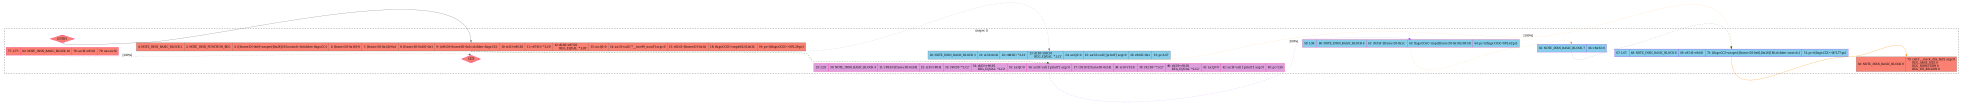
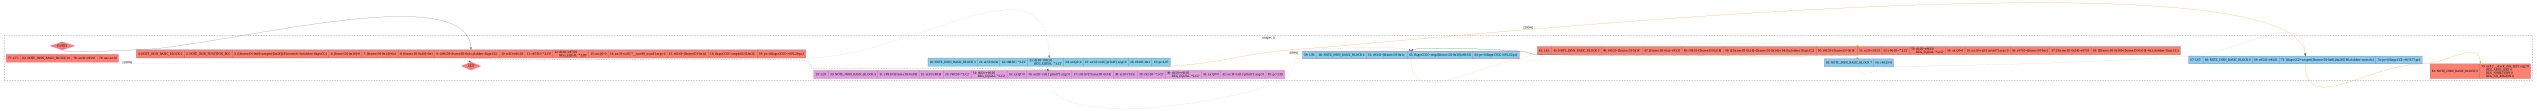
(1404, 32) -> (1682, 18)
none -> (1859, 51)
